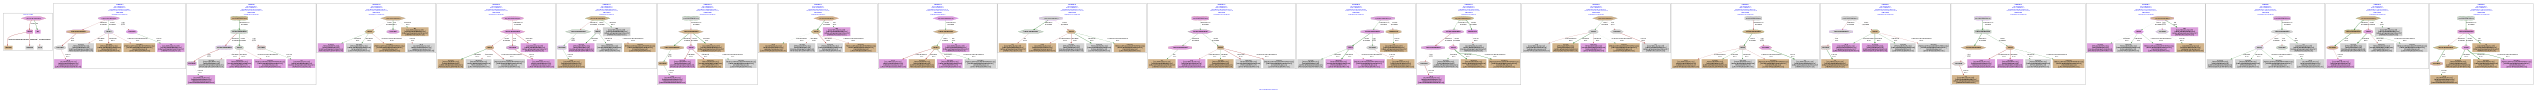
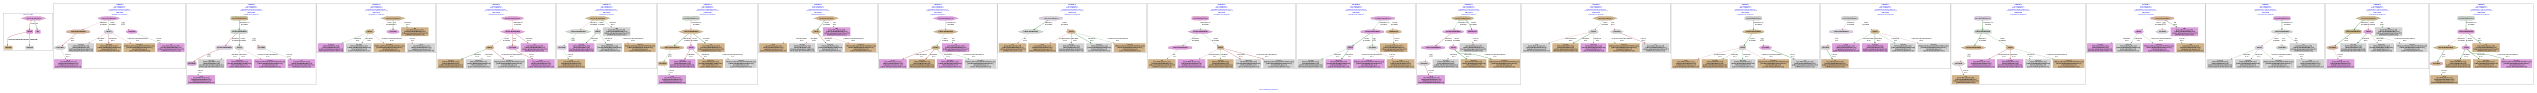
(40, 48) -> none
